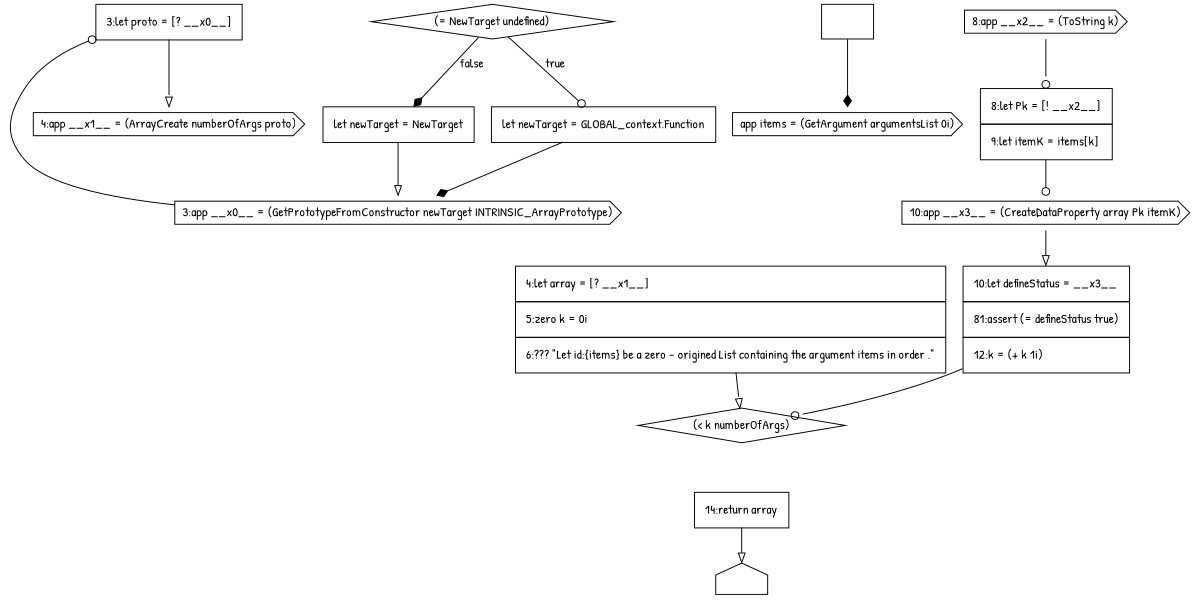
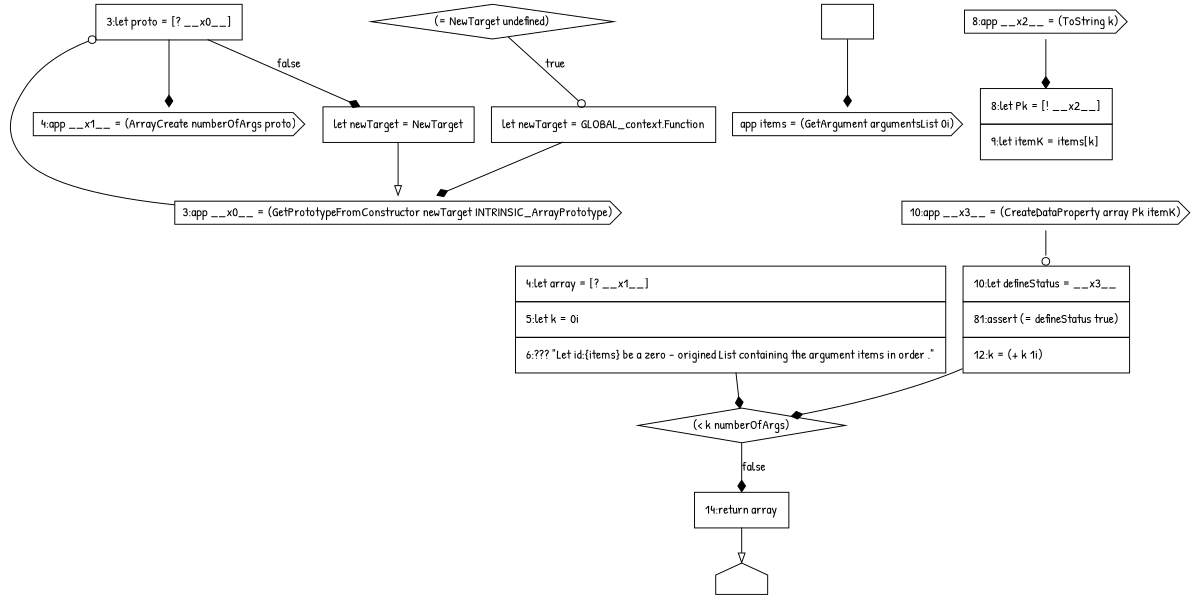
(1046, 58) -> (1046, 58)
(169, 67) -> (169, 67)
(450, 68) -> (278, 71)
(1046, 174) -> none
(1046, 243) -> (1046, 243)
(557, 319) -> (553, 319)
(737, 385) -> (737, 385)
(884, 395) -> (884, 395)
none -> (742, 462)
